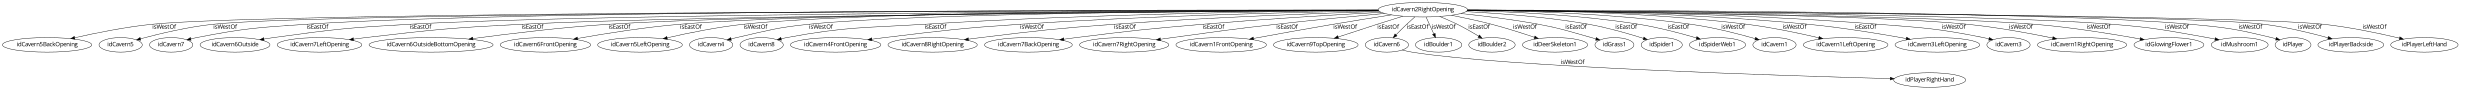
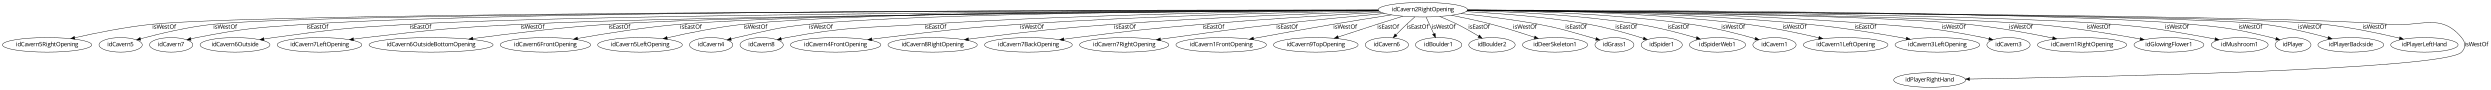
(532, 27) -> (532, 27)
(47, 45) -> (47, 45)
(1646, 70) -> (2297, 20)
